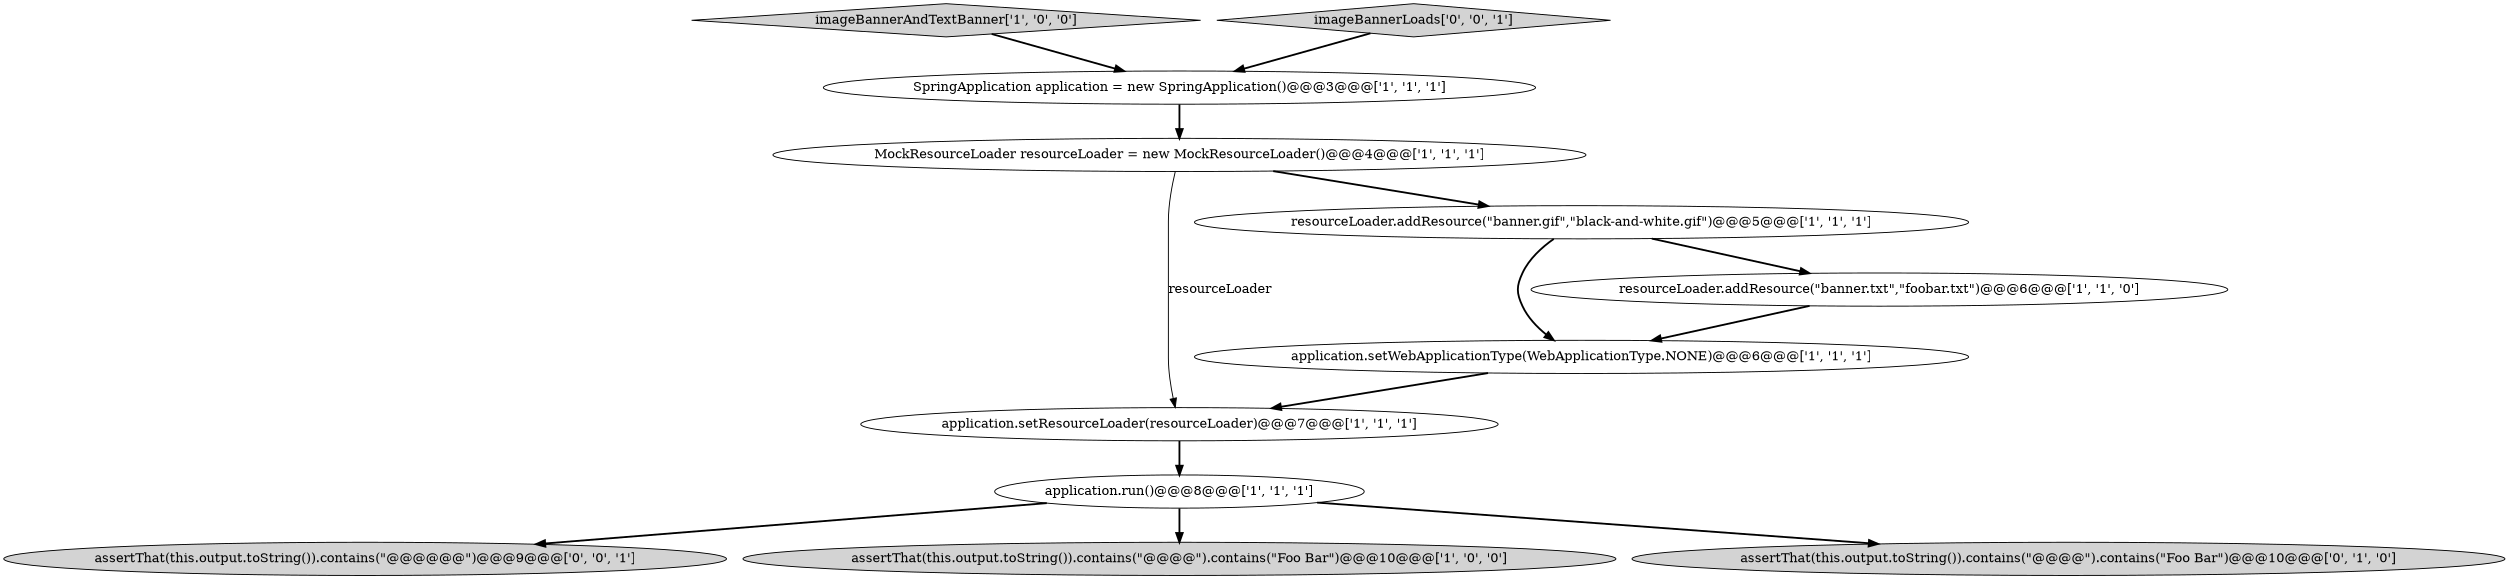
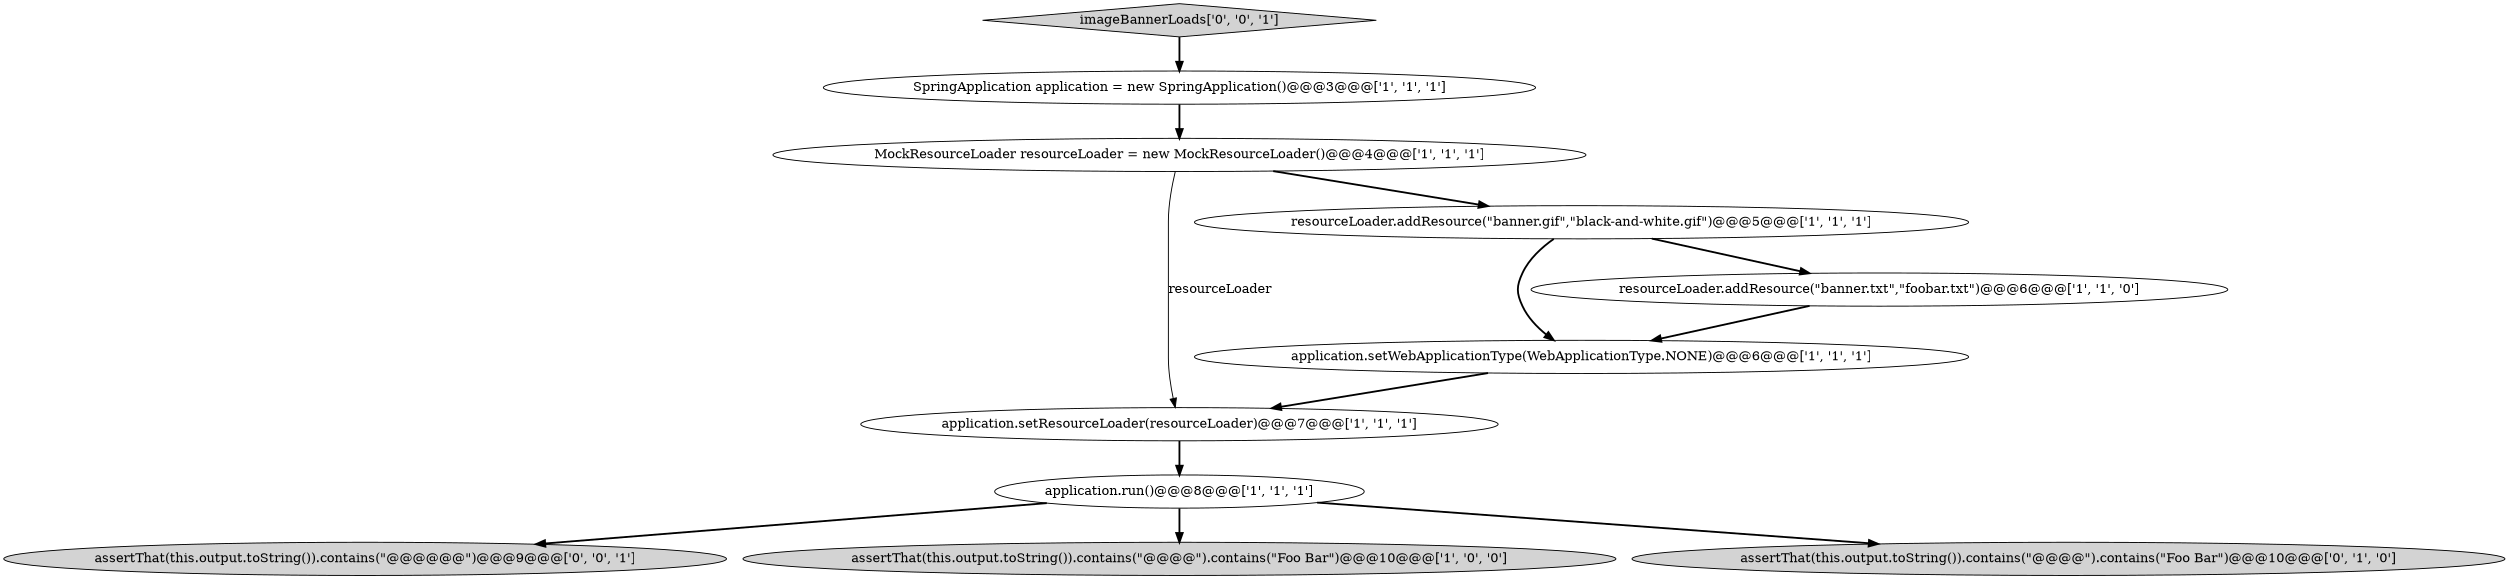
(946, 20) -> none
